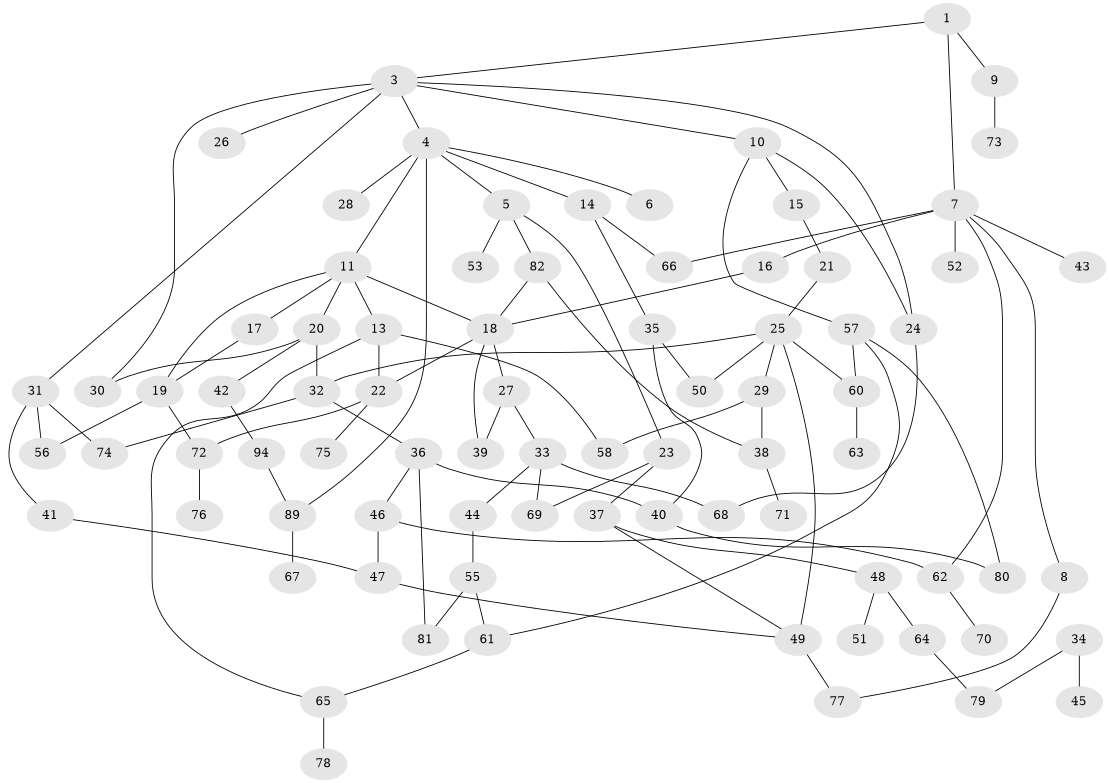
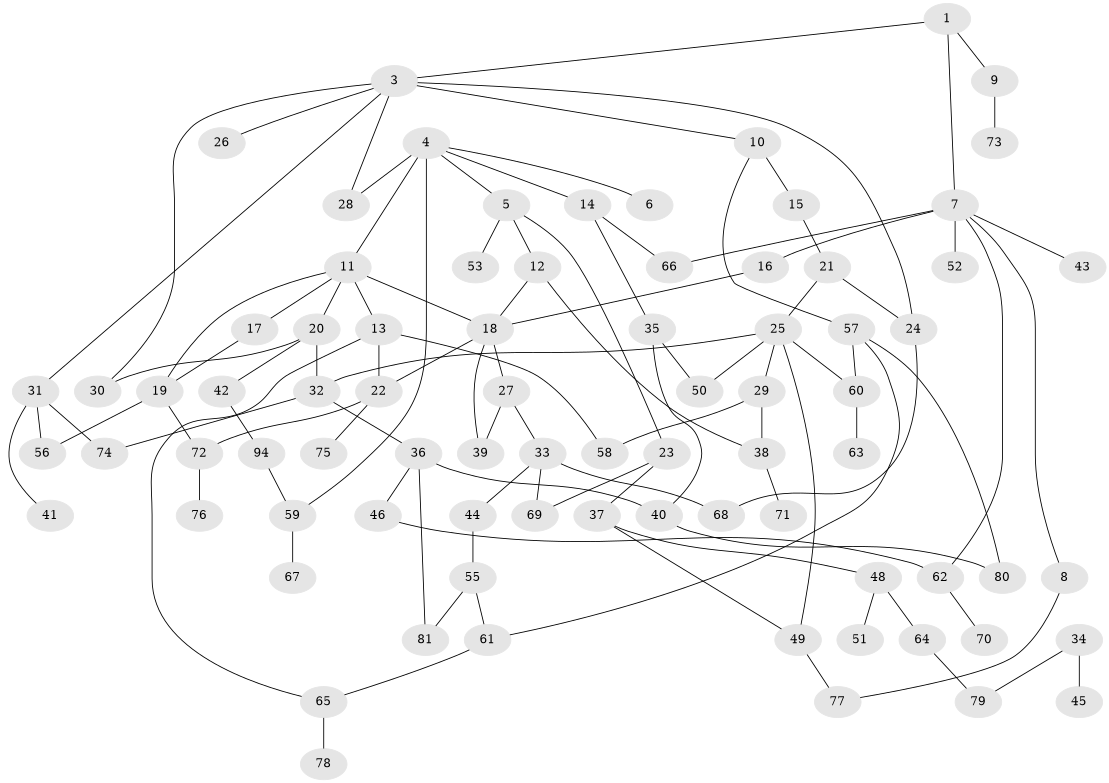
(410, 112) -> (370, 143)
(851, 218) -> (870, 298)
(538, 267) -> (538, 267)
(293, 516) -> (293, 516)
(378, 578) -> none
